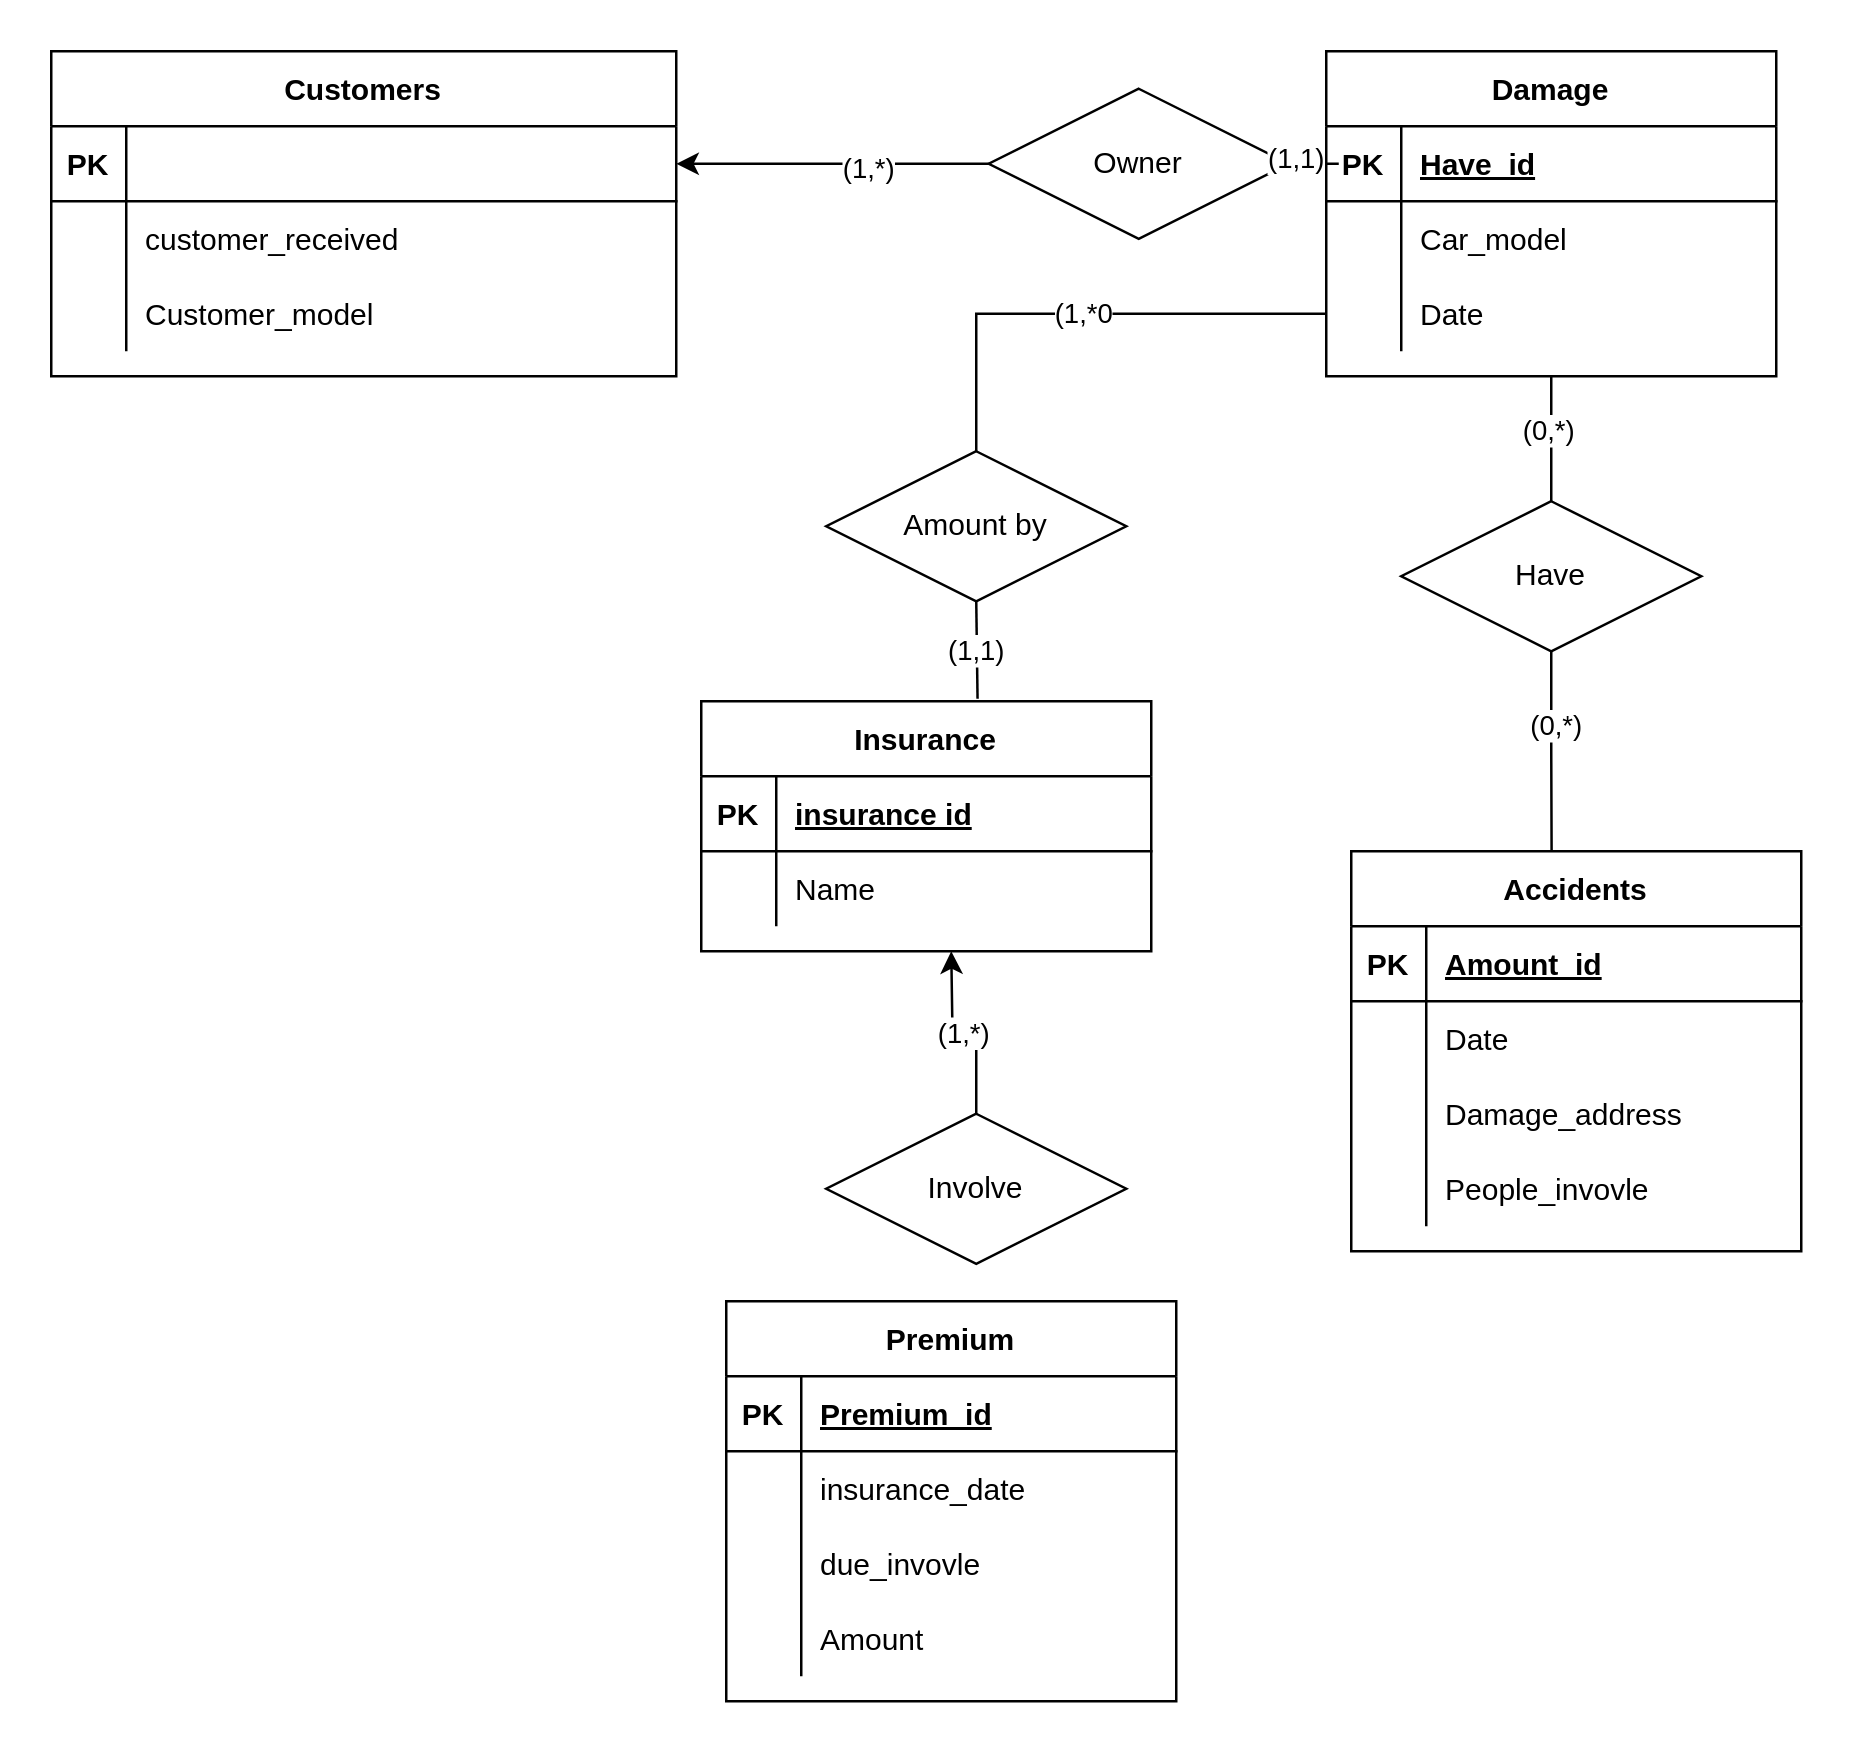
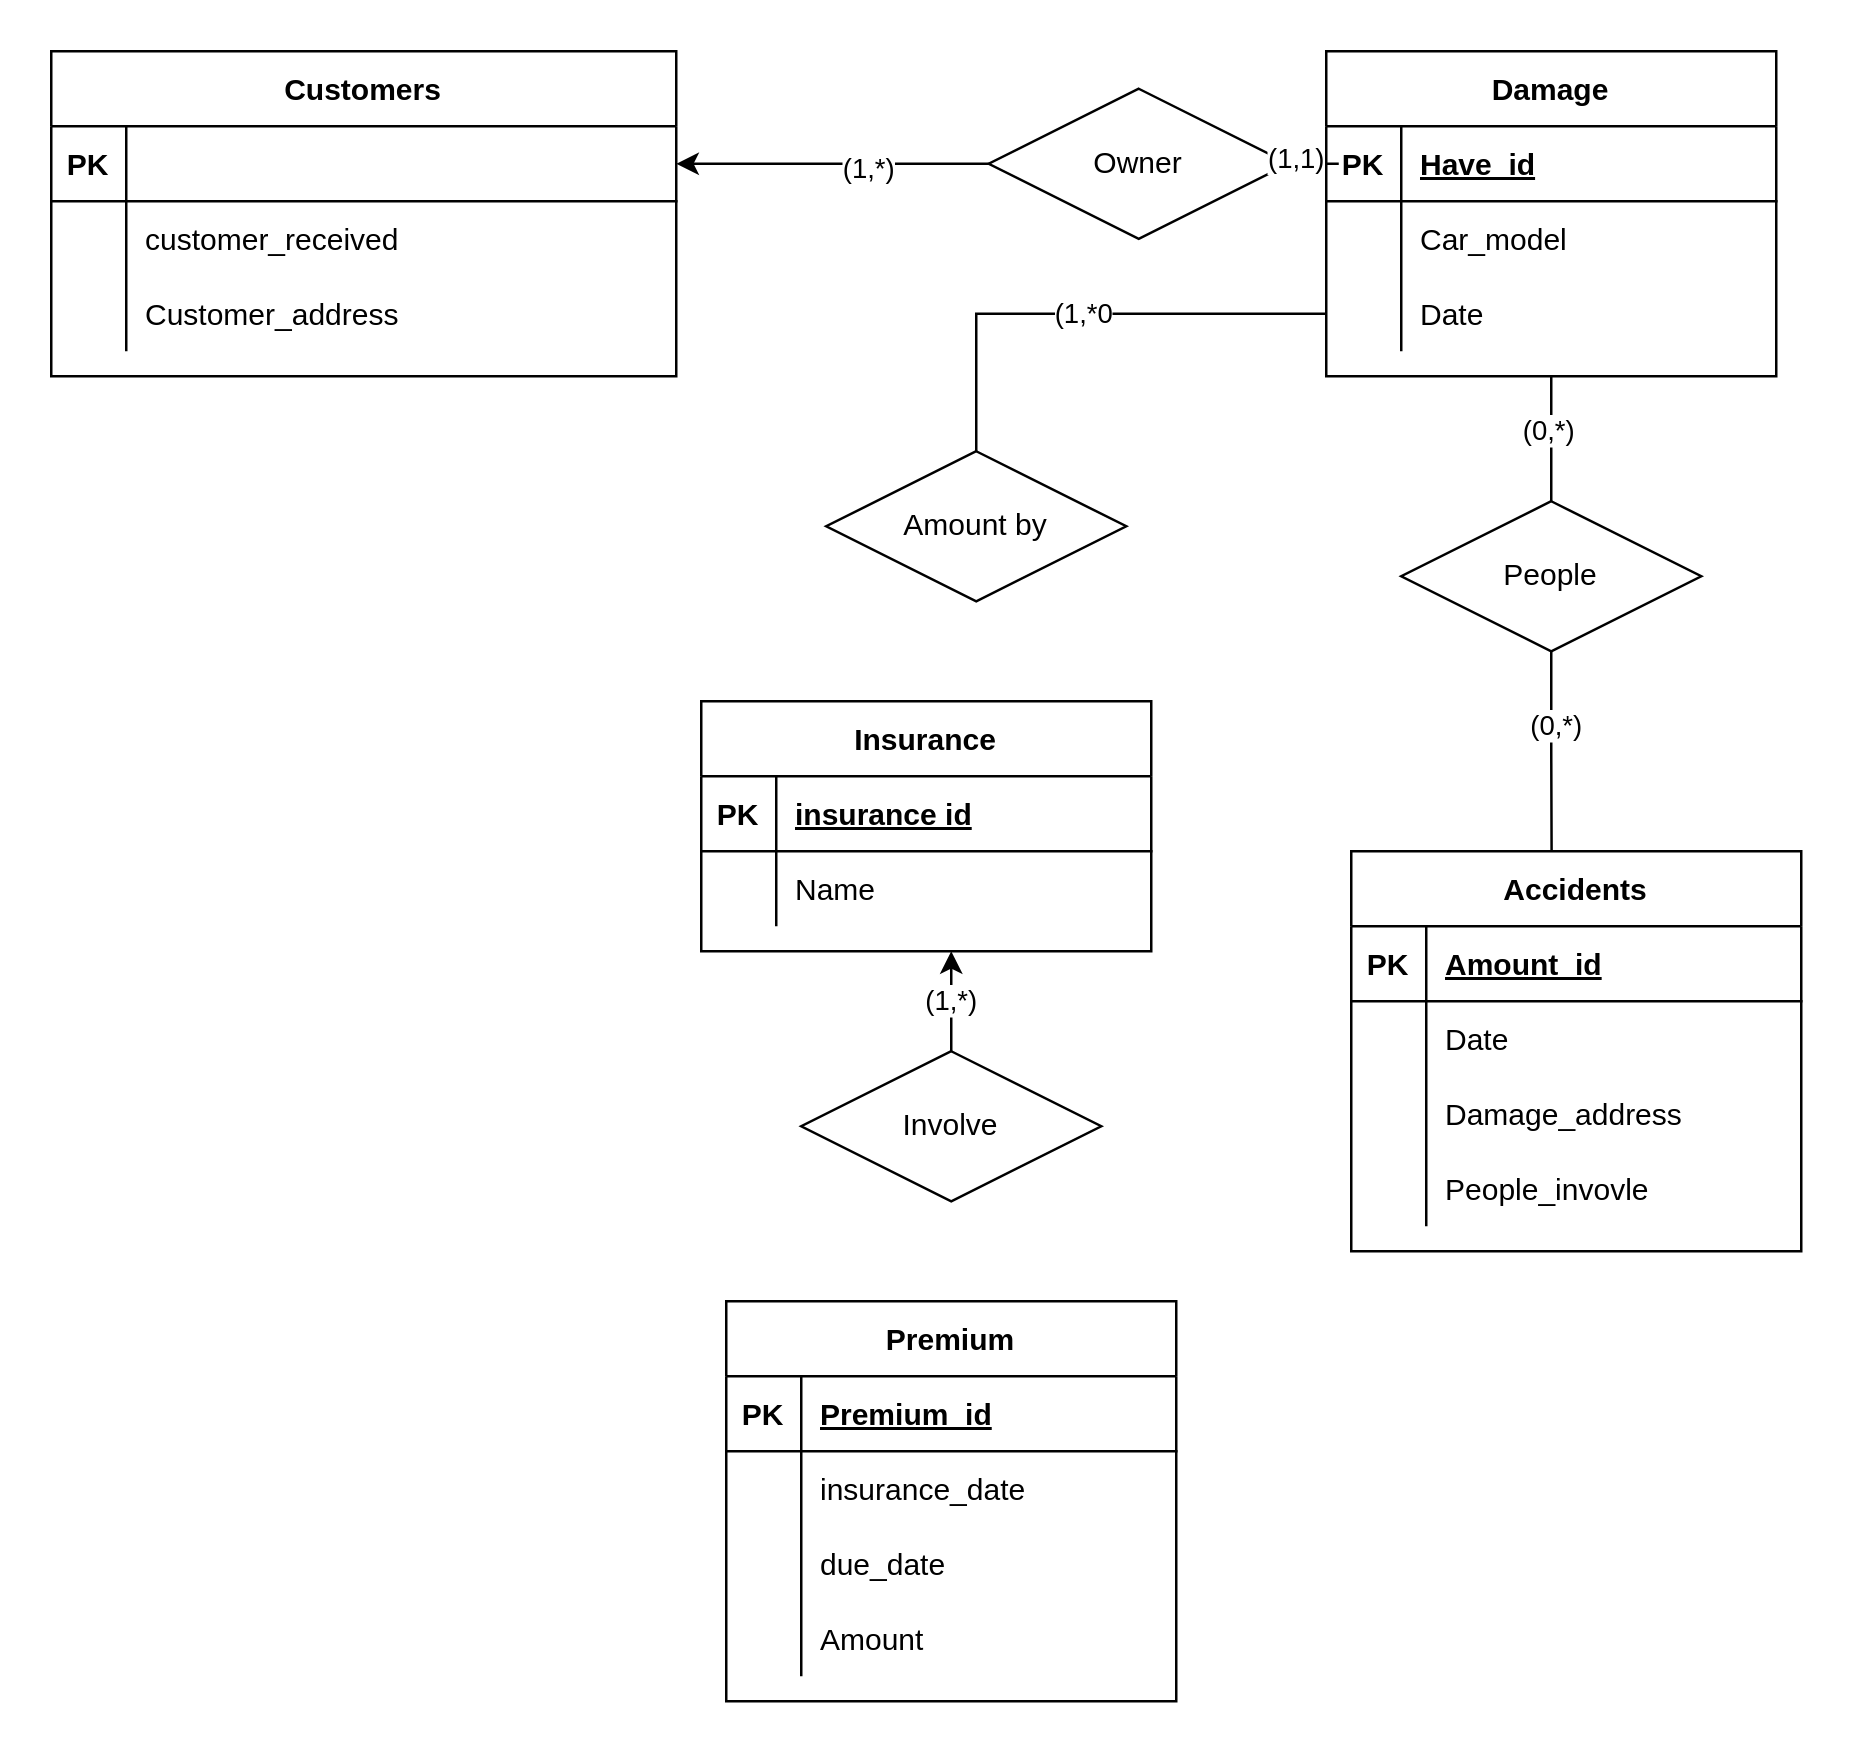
(259, 315) -> (279, 315)
(1551, 576) -> (1551, 576)
(977, 677) -> none
(976, 1189) -> (951, 1126)
(905, 1565) -> (887, 1565)
